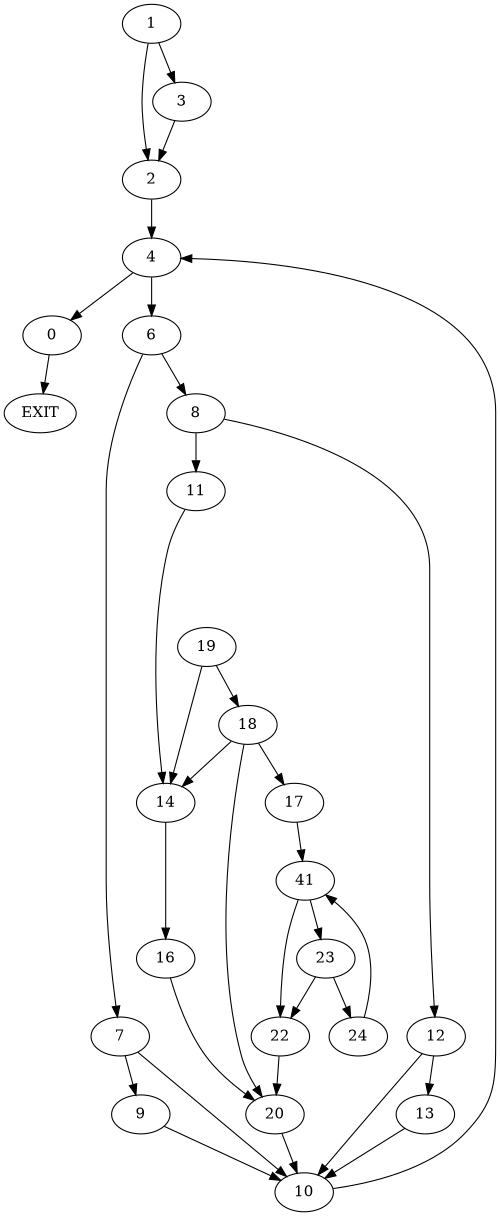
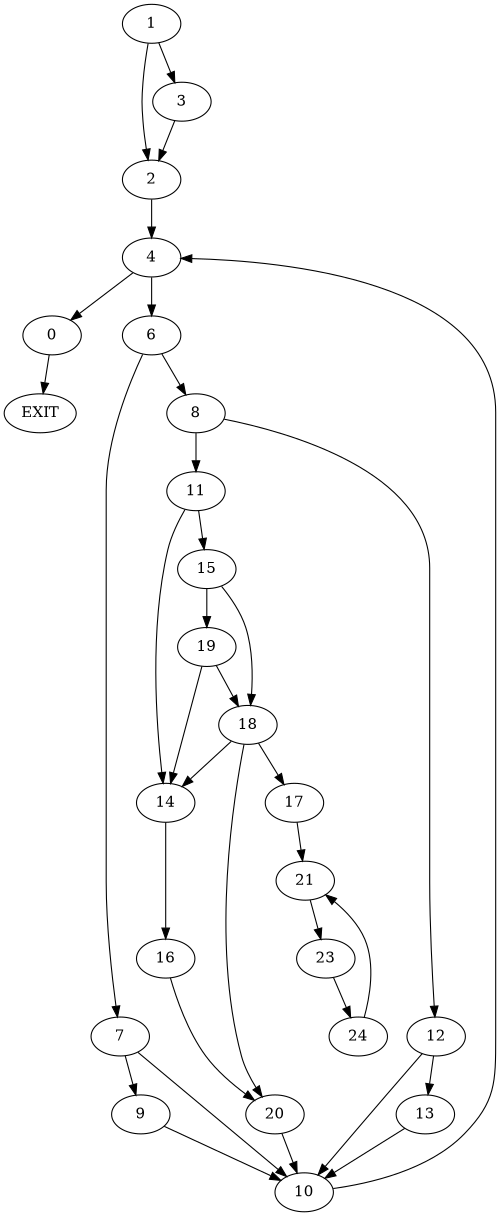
none -> (207, 569)
(305, 881) -> (305, 881)
(280, 1037) -> none
